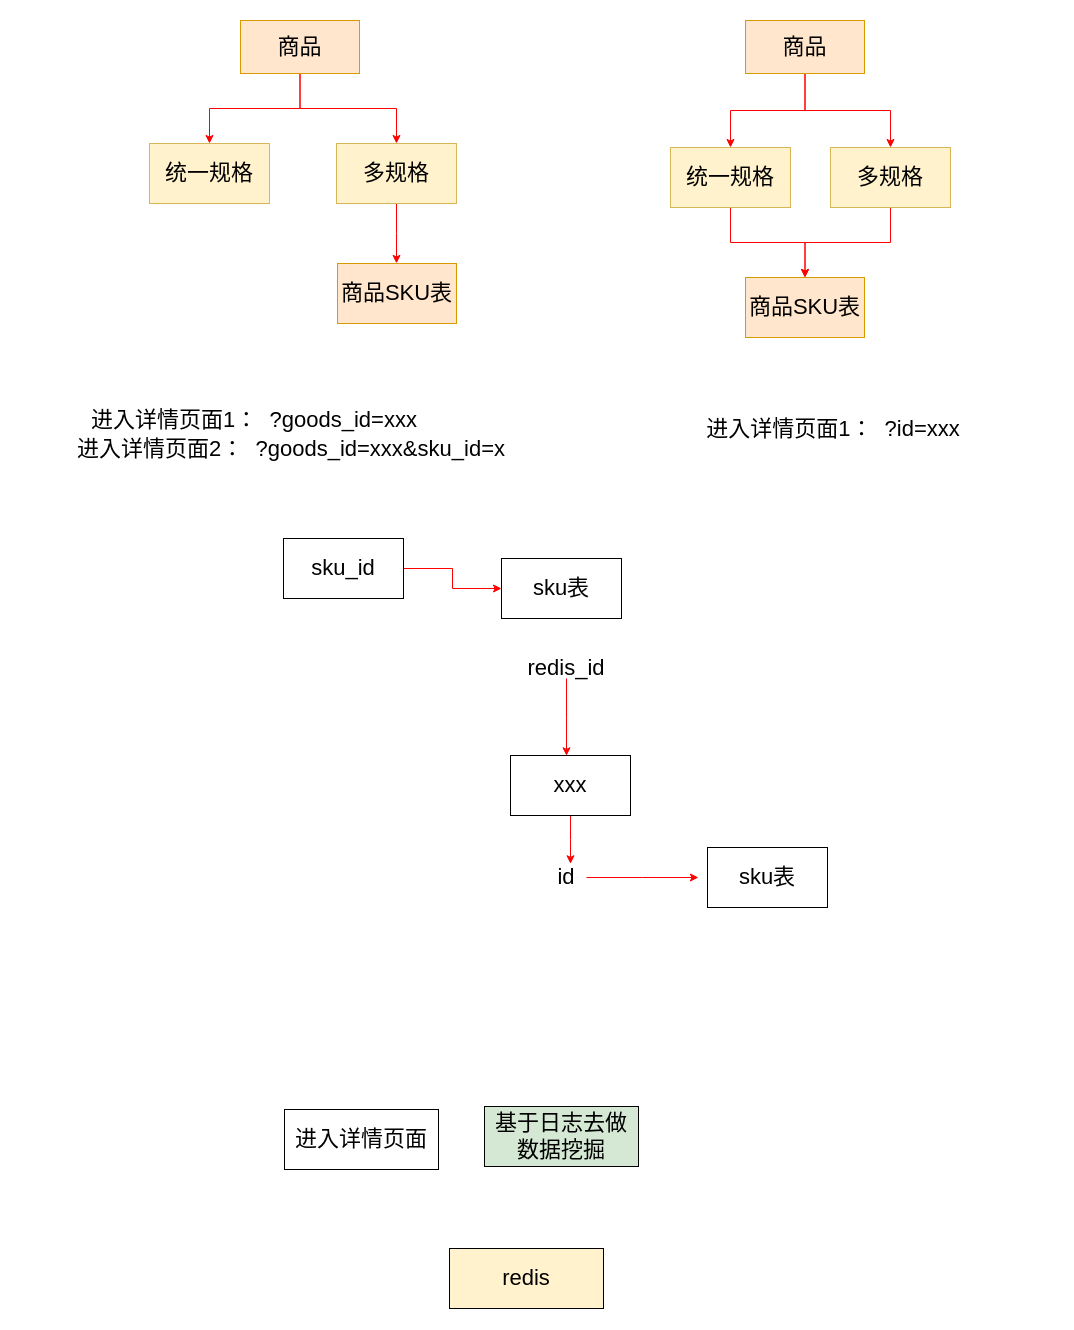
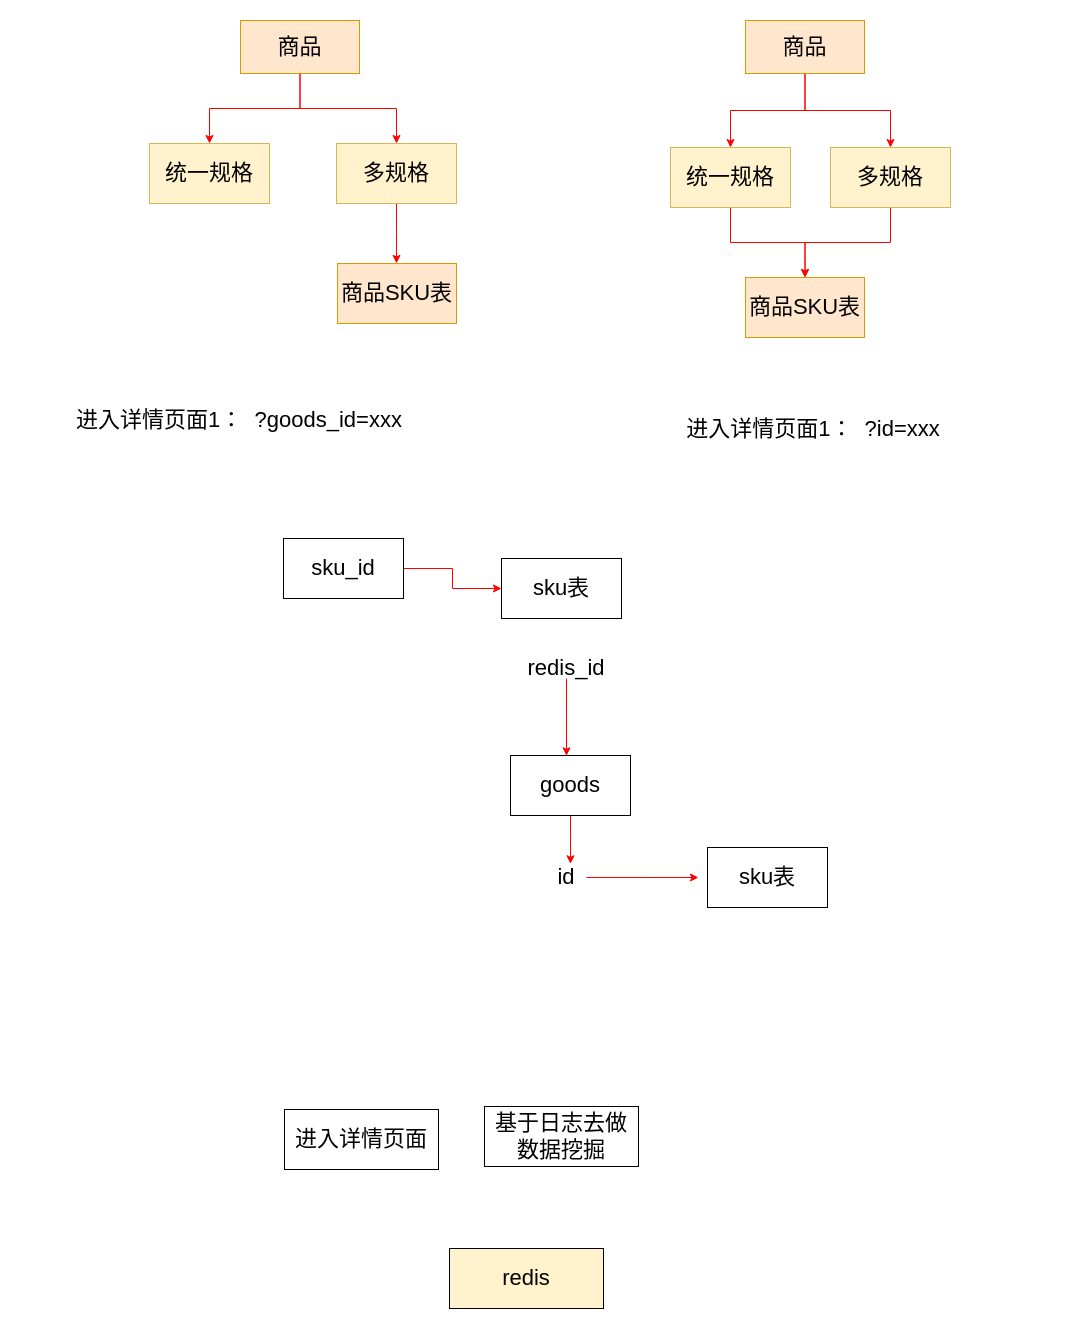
(255, 421) -> (240, 421)
(834, 430) -> (814, 430)
(292, 450) -> none
(571, 786) -> (571, 786)
(562, 1137) -> (562, 1137)
